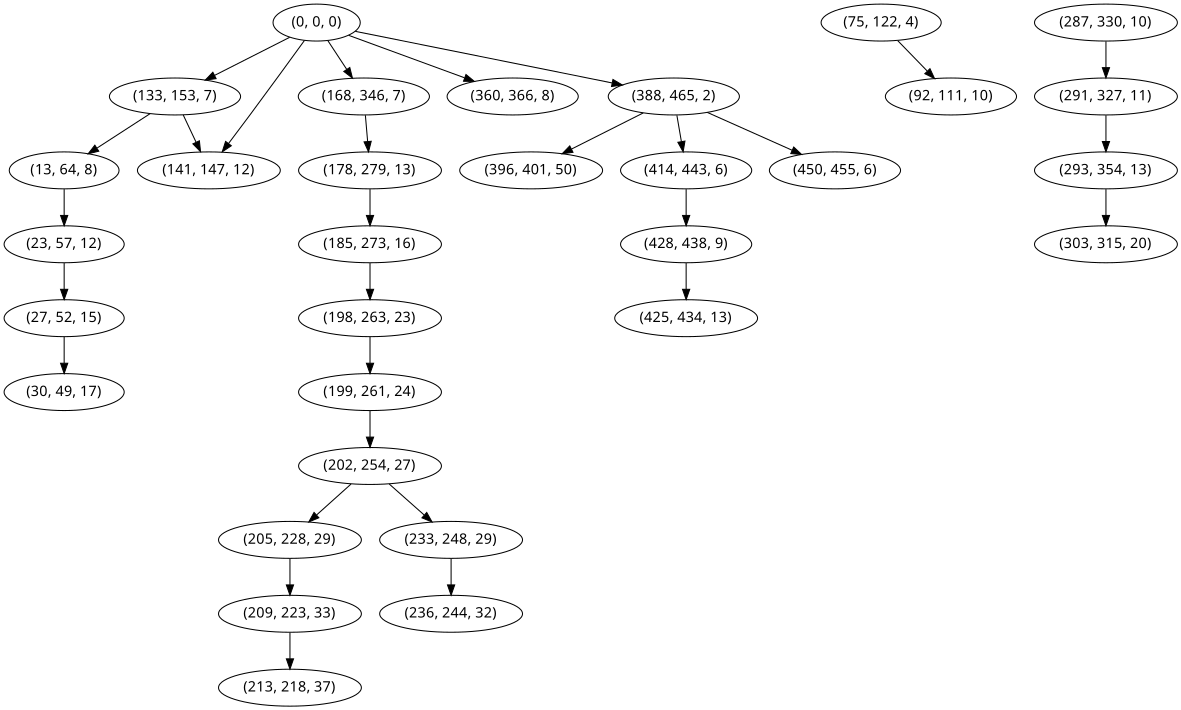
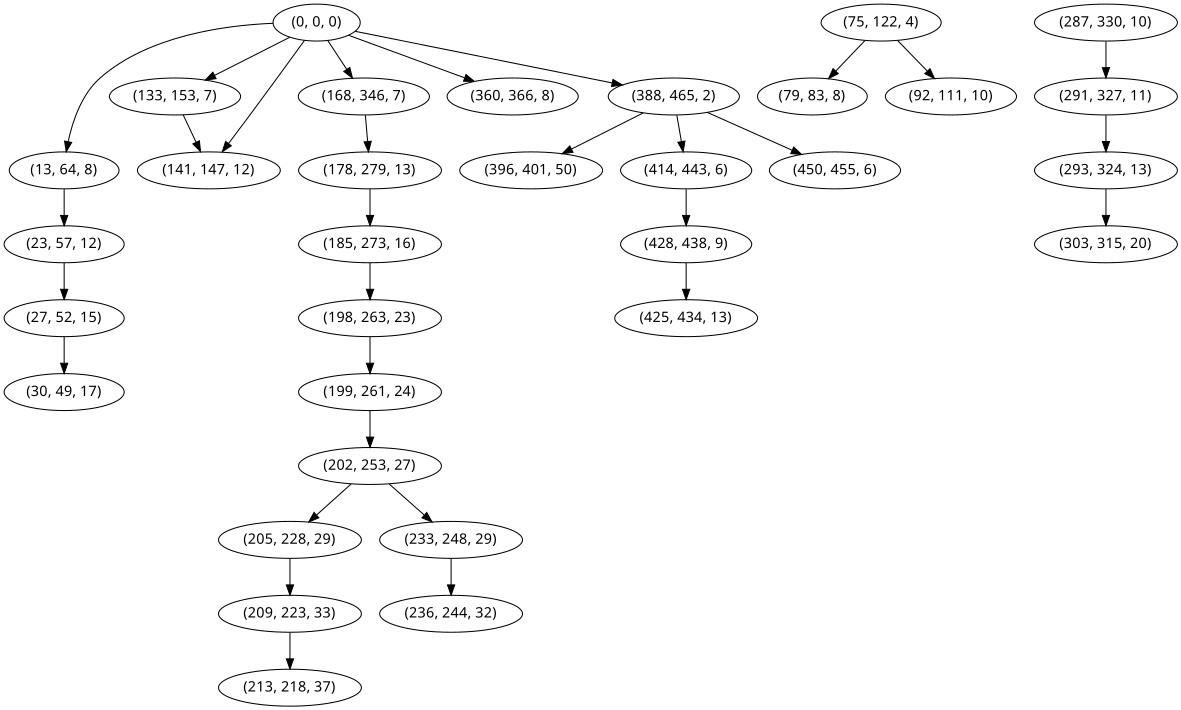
none -> (812, 96)
(124, 131) -> (148, 49)
(1106, 170) -> (1106, 170)
(370, 466) -> (370, 466)
